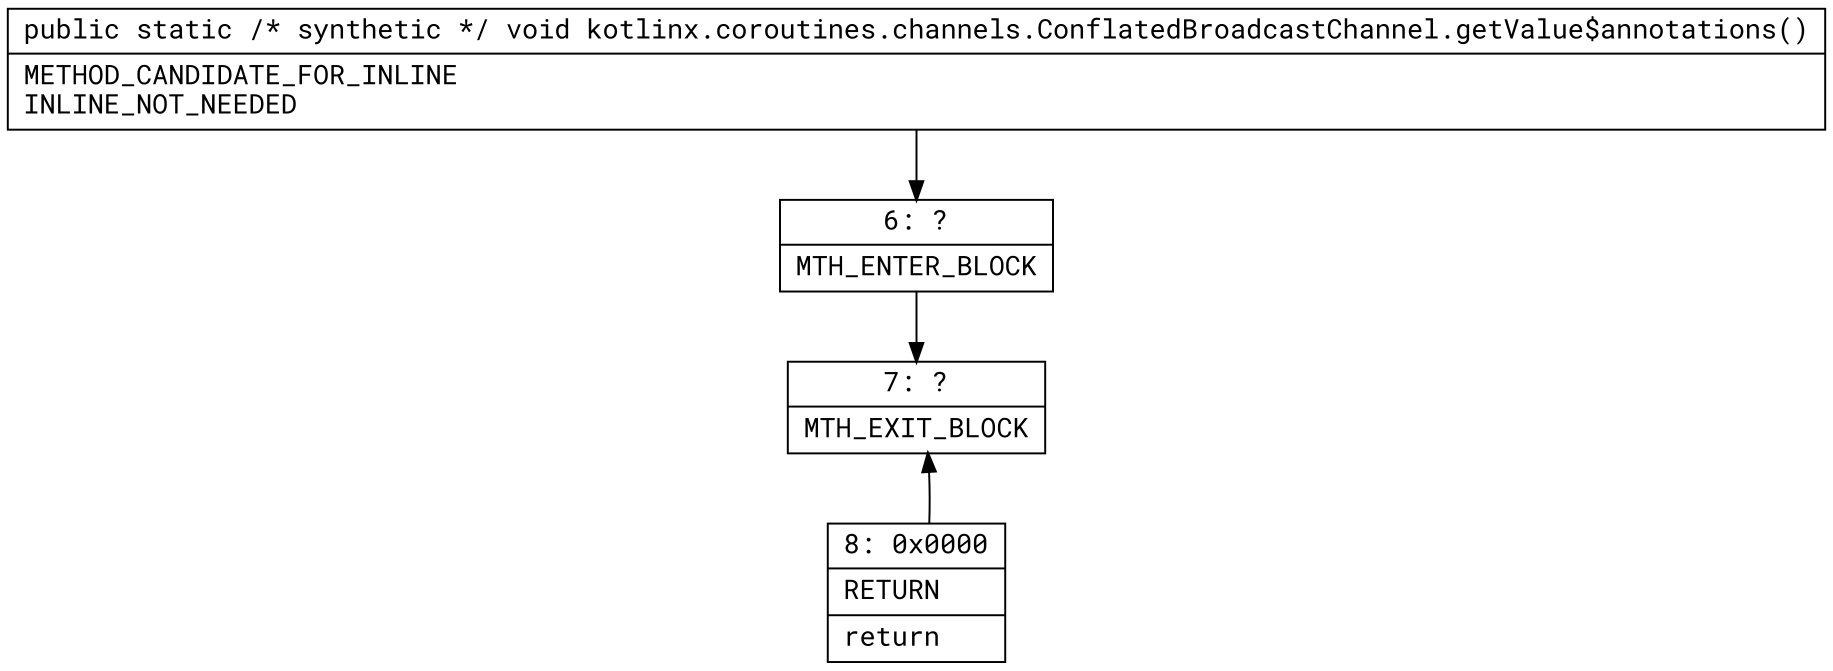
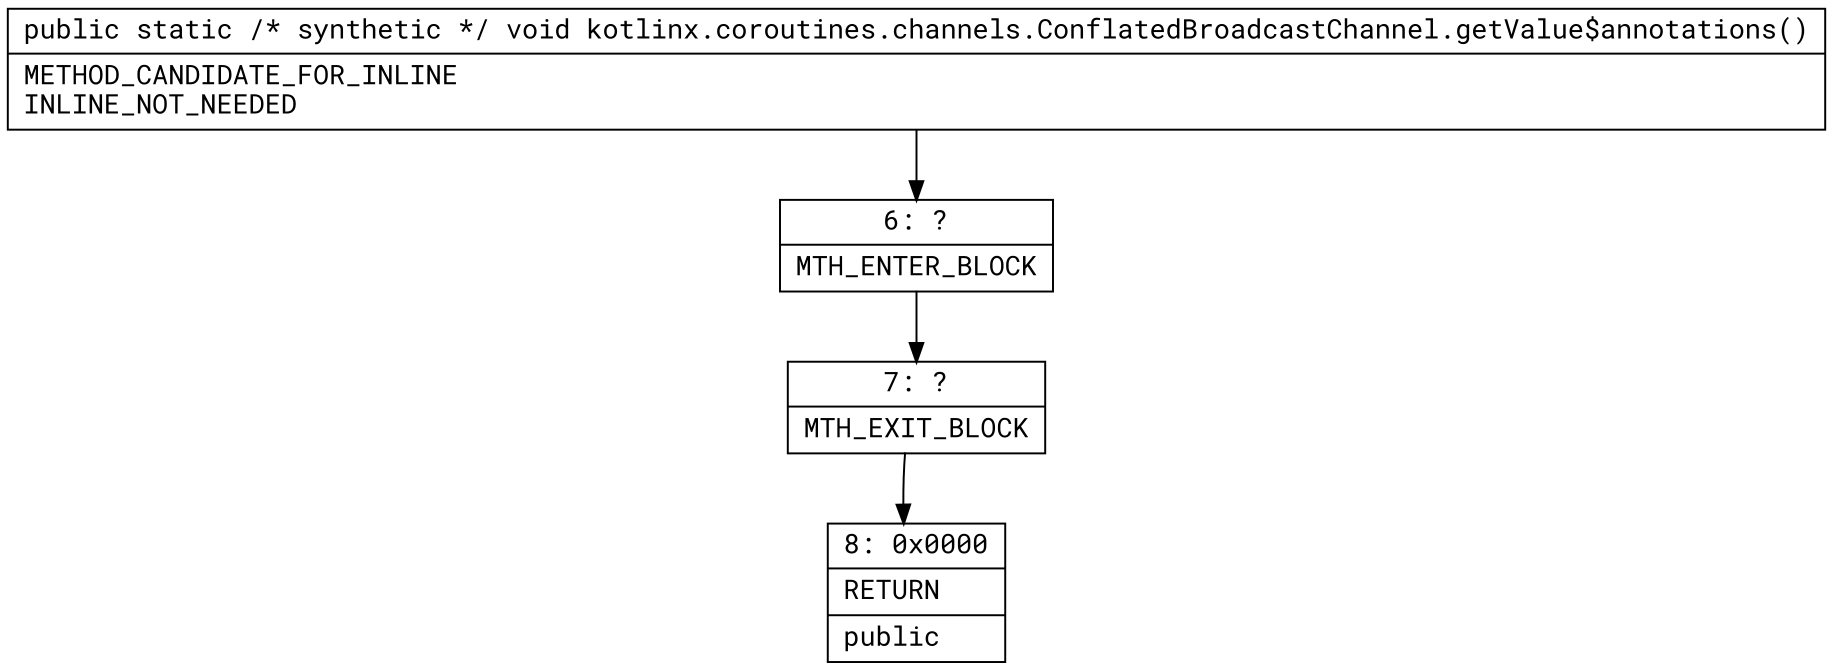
(930, 498) -> (904, 478)
(892, 638) -> (892, 638)
